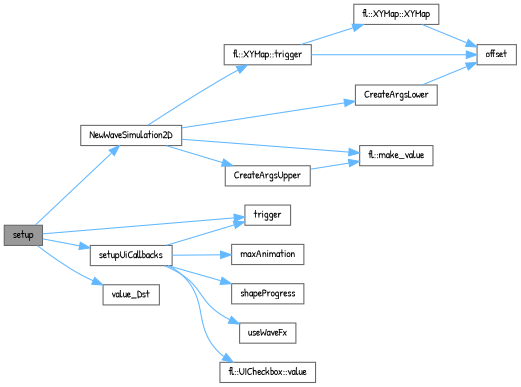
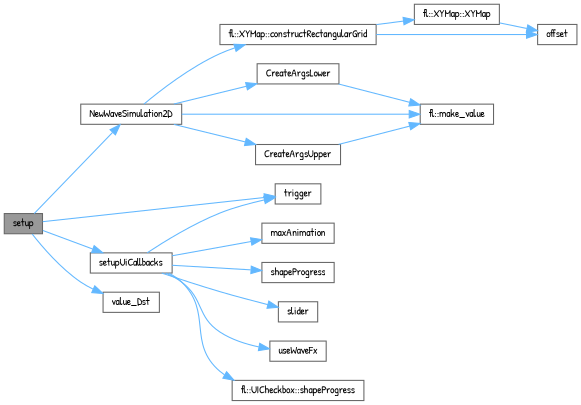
(268, 55) -> (298, 35)
(444, 76) -> (374, 93)
none -> (298, 312)
(268, 372) -> (298, 390)
